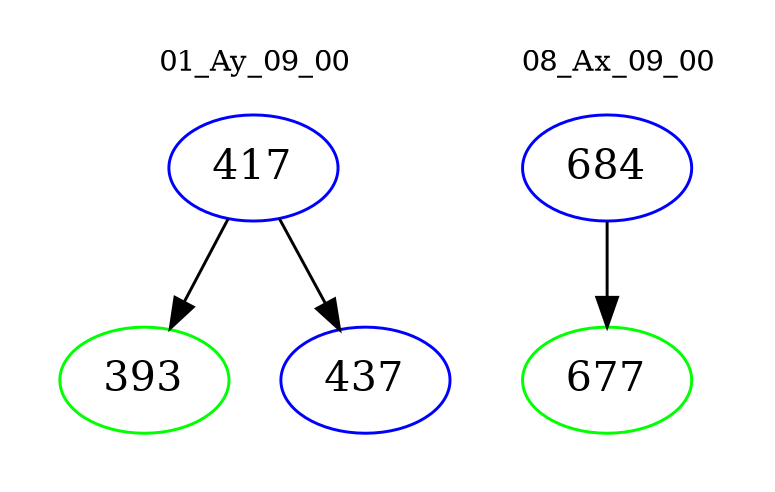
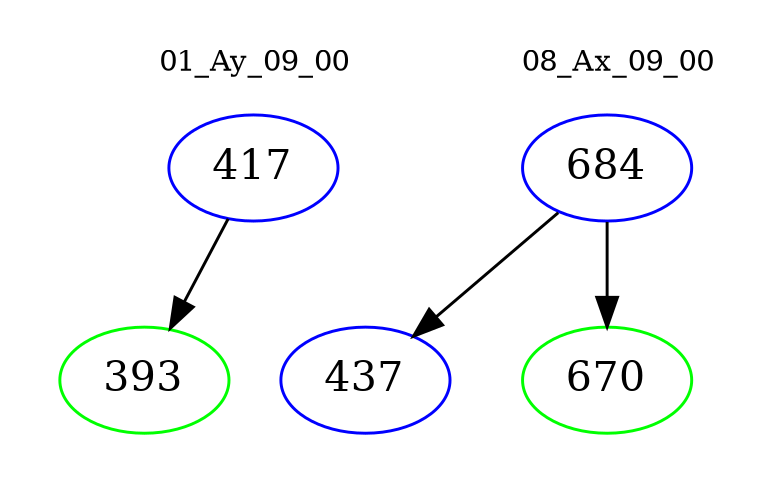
(302, 261) -> (519, 246)
(607, 380) -> (607, 380)
